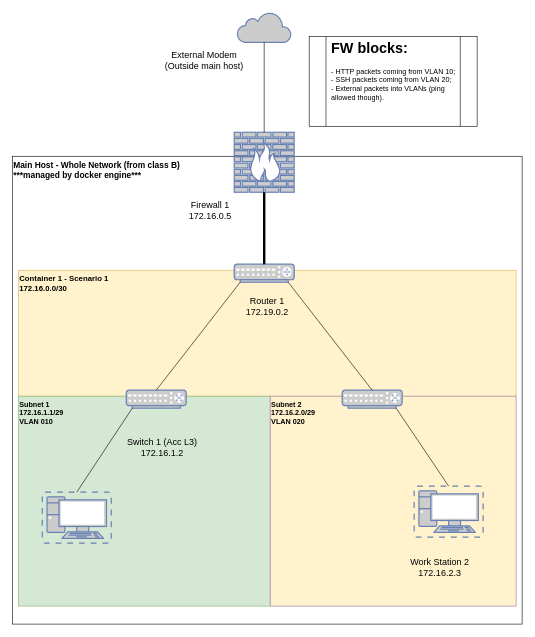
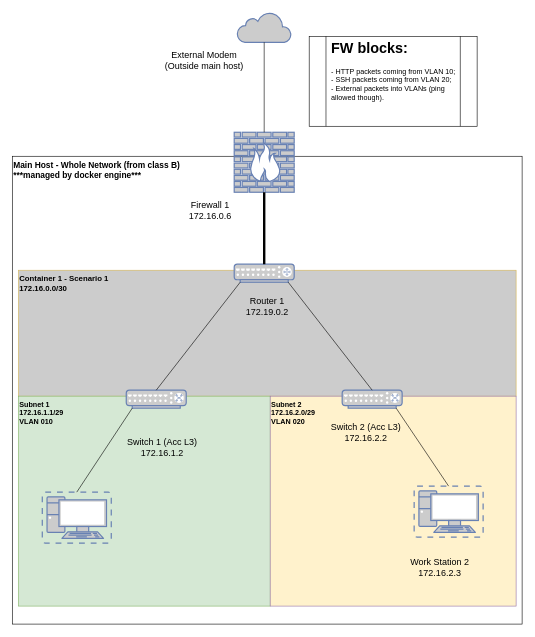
(210, 210) -> (210, 210)
(267, 333) -> (267, 333)
none -> (366, 432)
